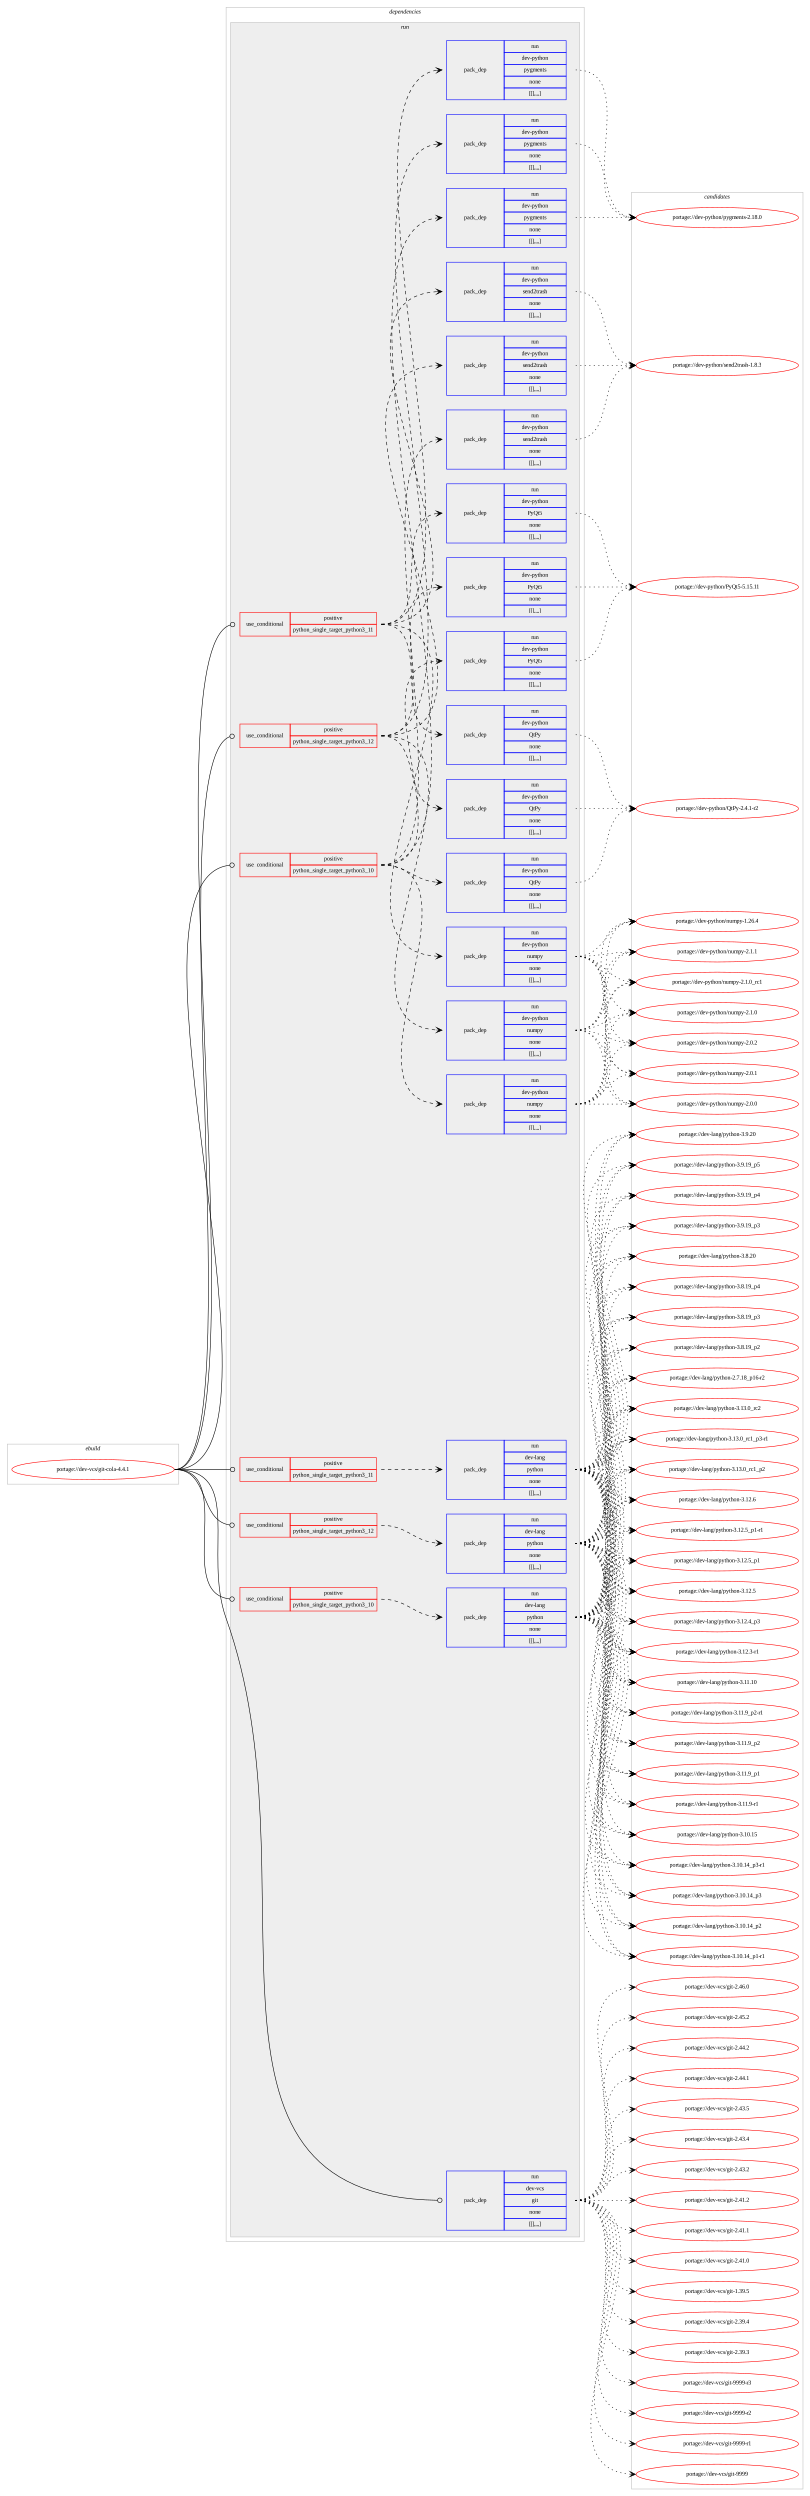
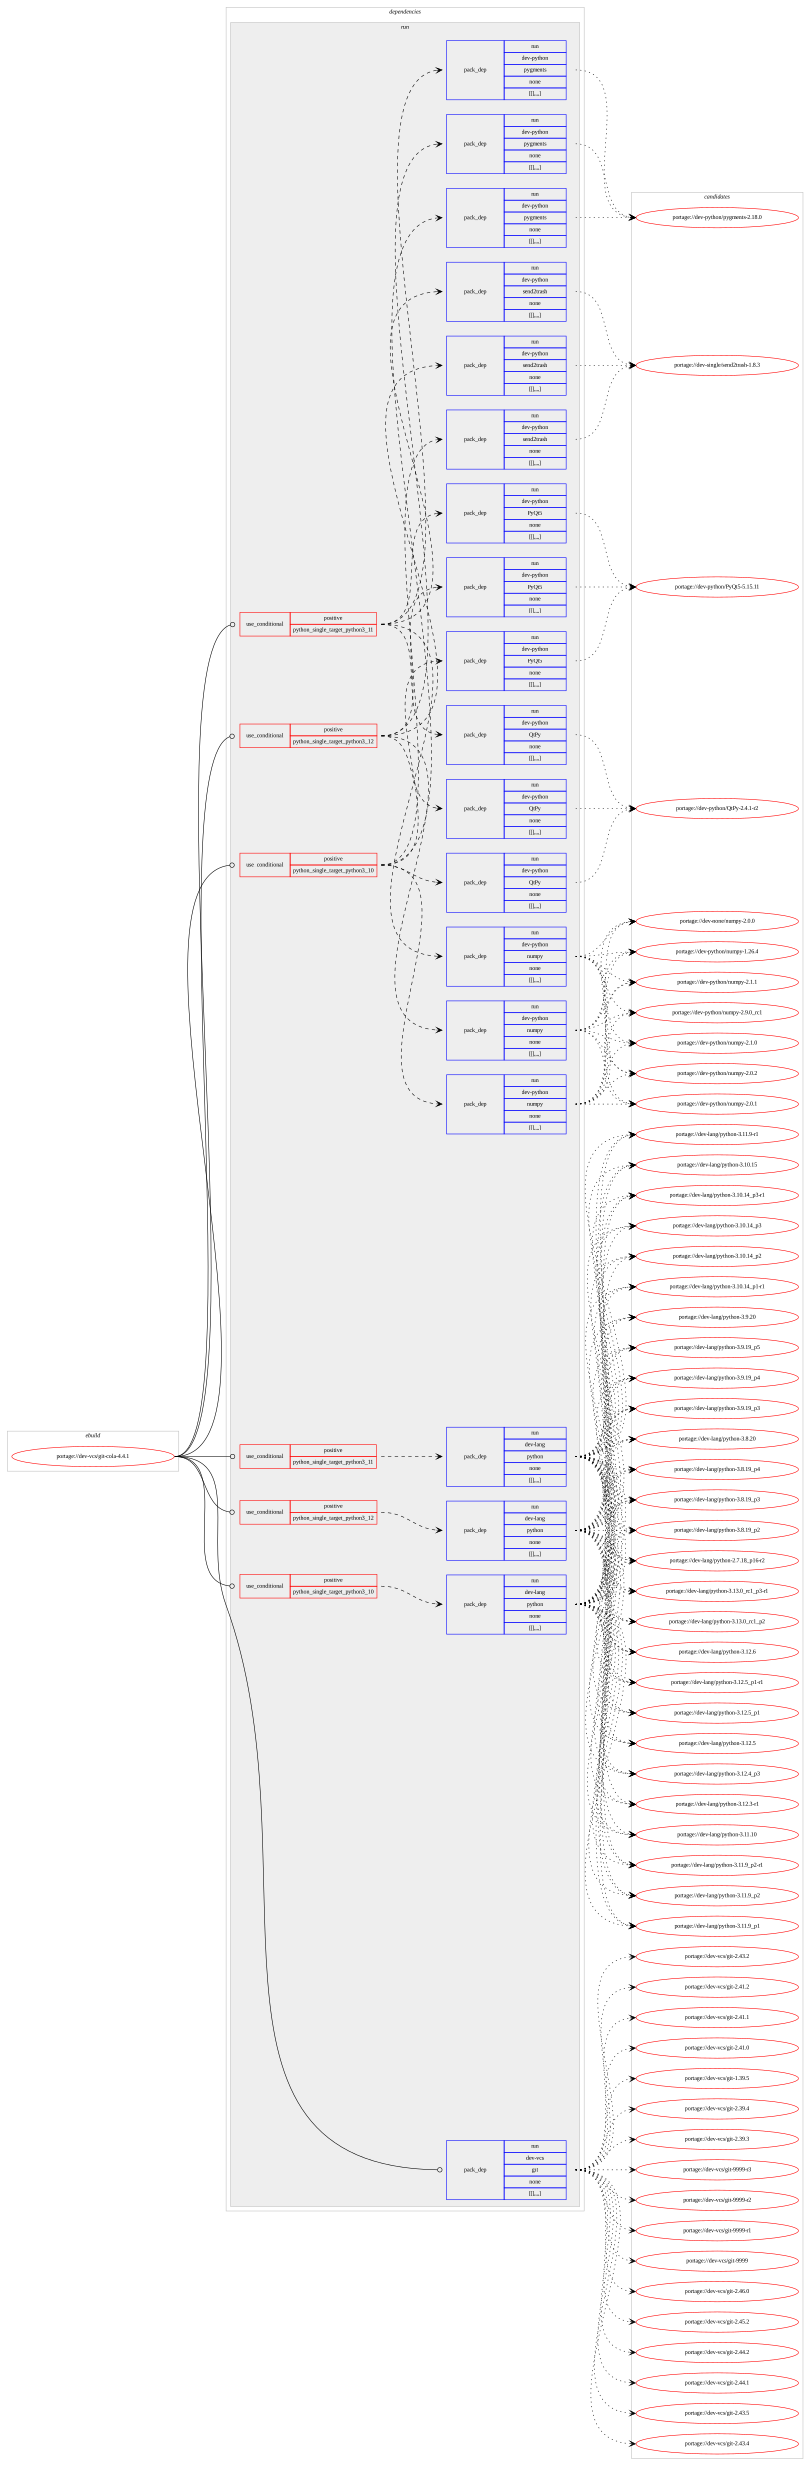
(717, 365) -> (717, 365)
(717, 982) -> (717, 1013)
(717, 1104) -> (717, 921)
(717, 1409) -> none
